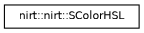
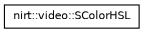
(72, 17) -> (72, 17)
